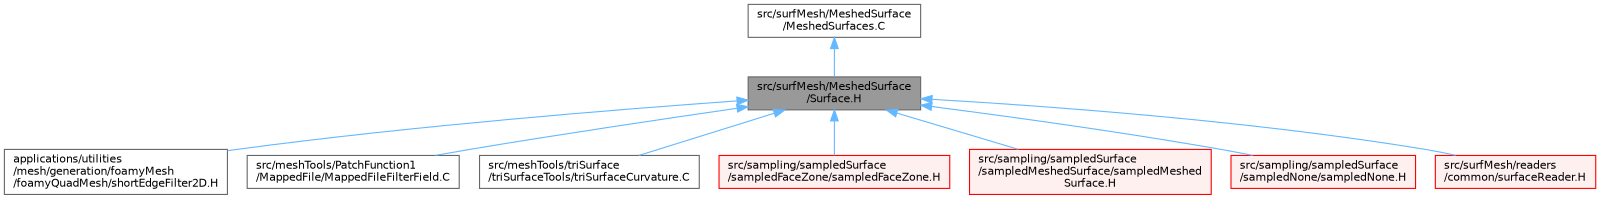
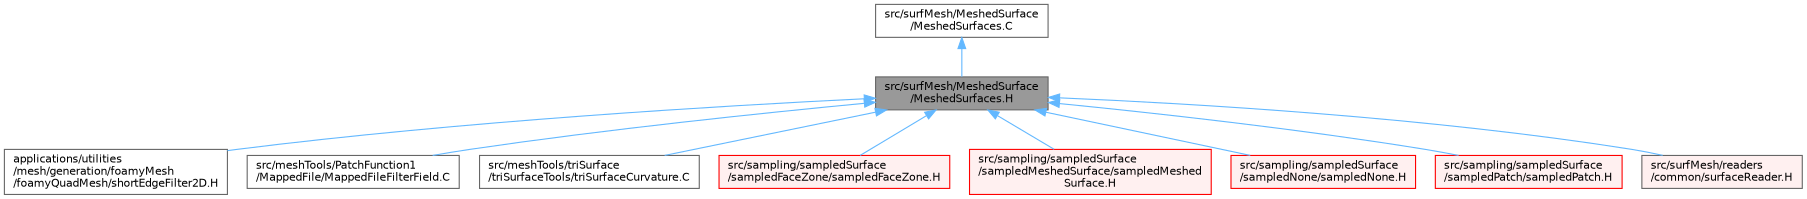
(834, 93) -> (962, 93)
(1516, 172) -> (1722, 172)
none -> (1529, 172)
